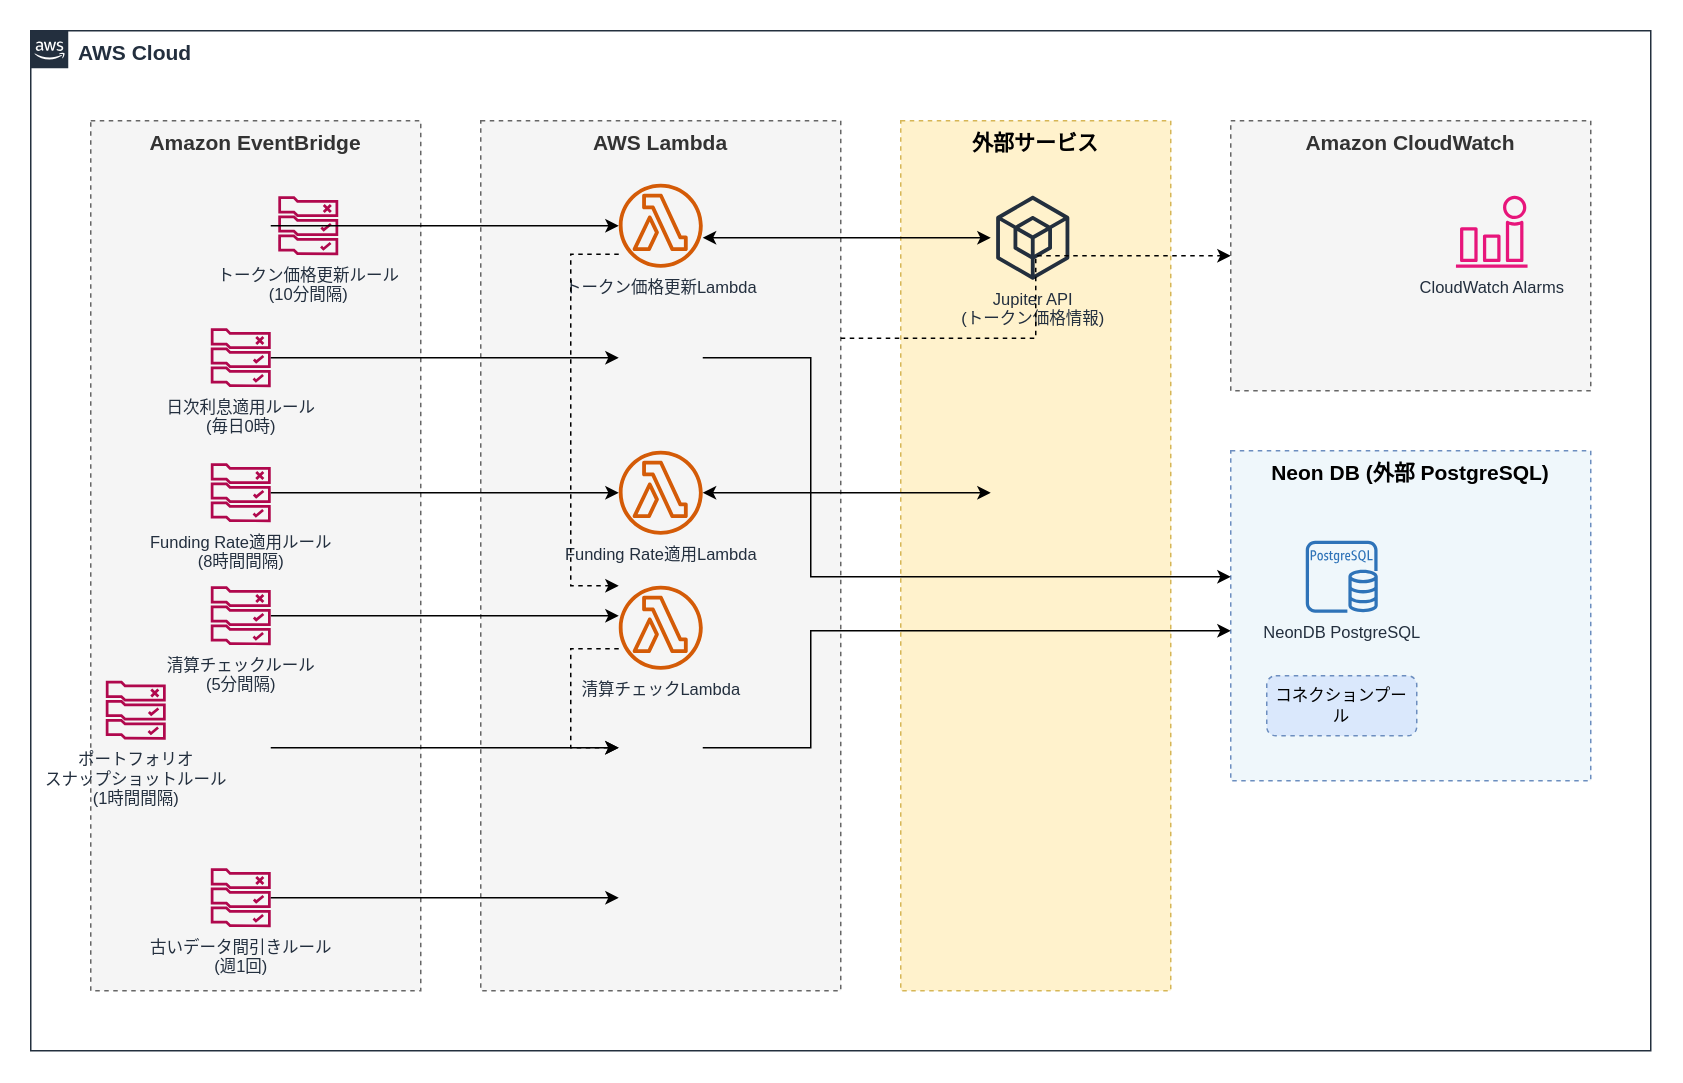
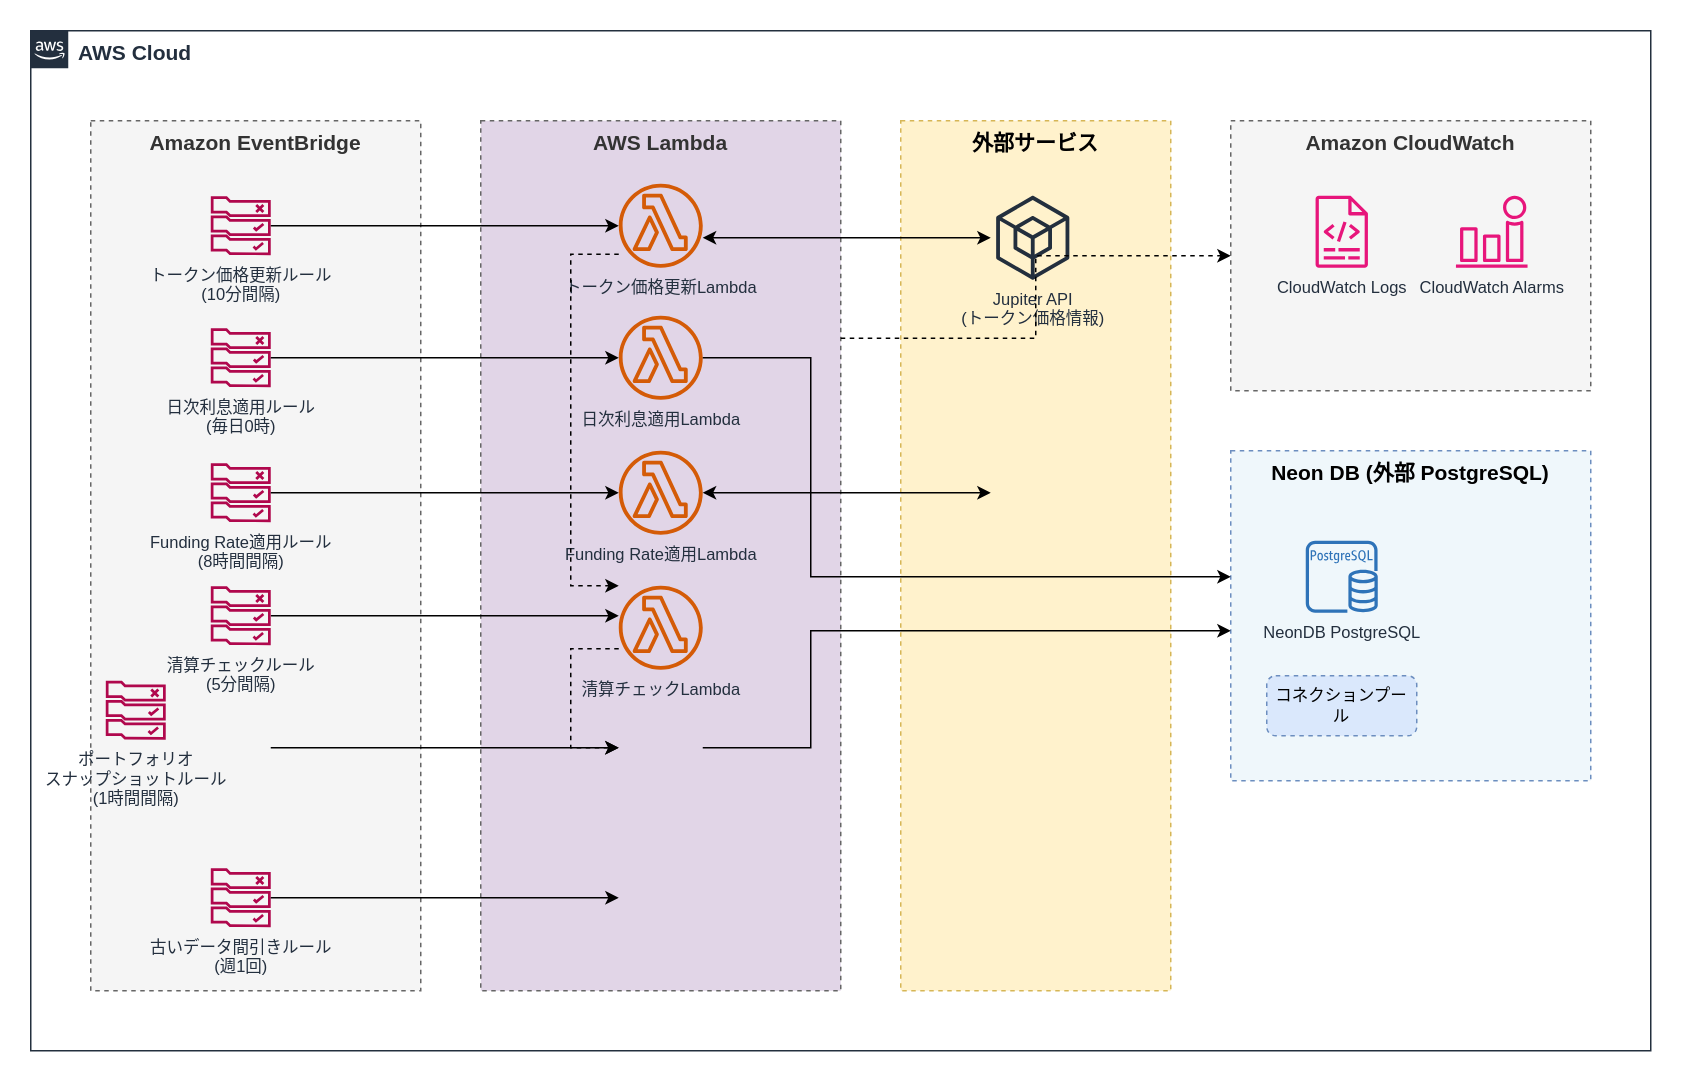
(308, 226) -> (241, 226)
none -> (1342, 232)
none -> (661, 358)
(661, 556) -> (661, 556)
